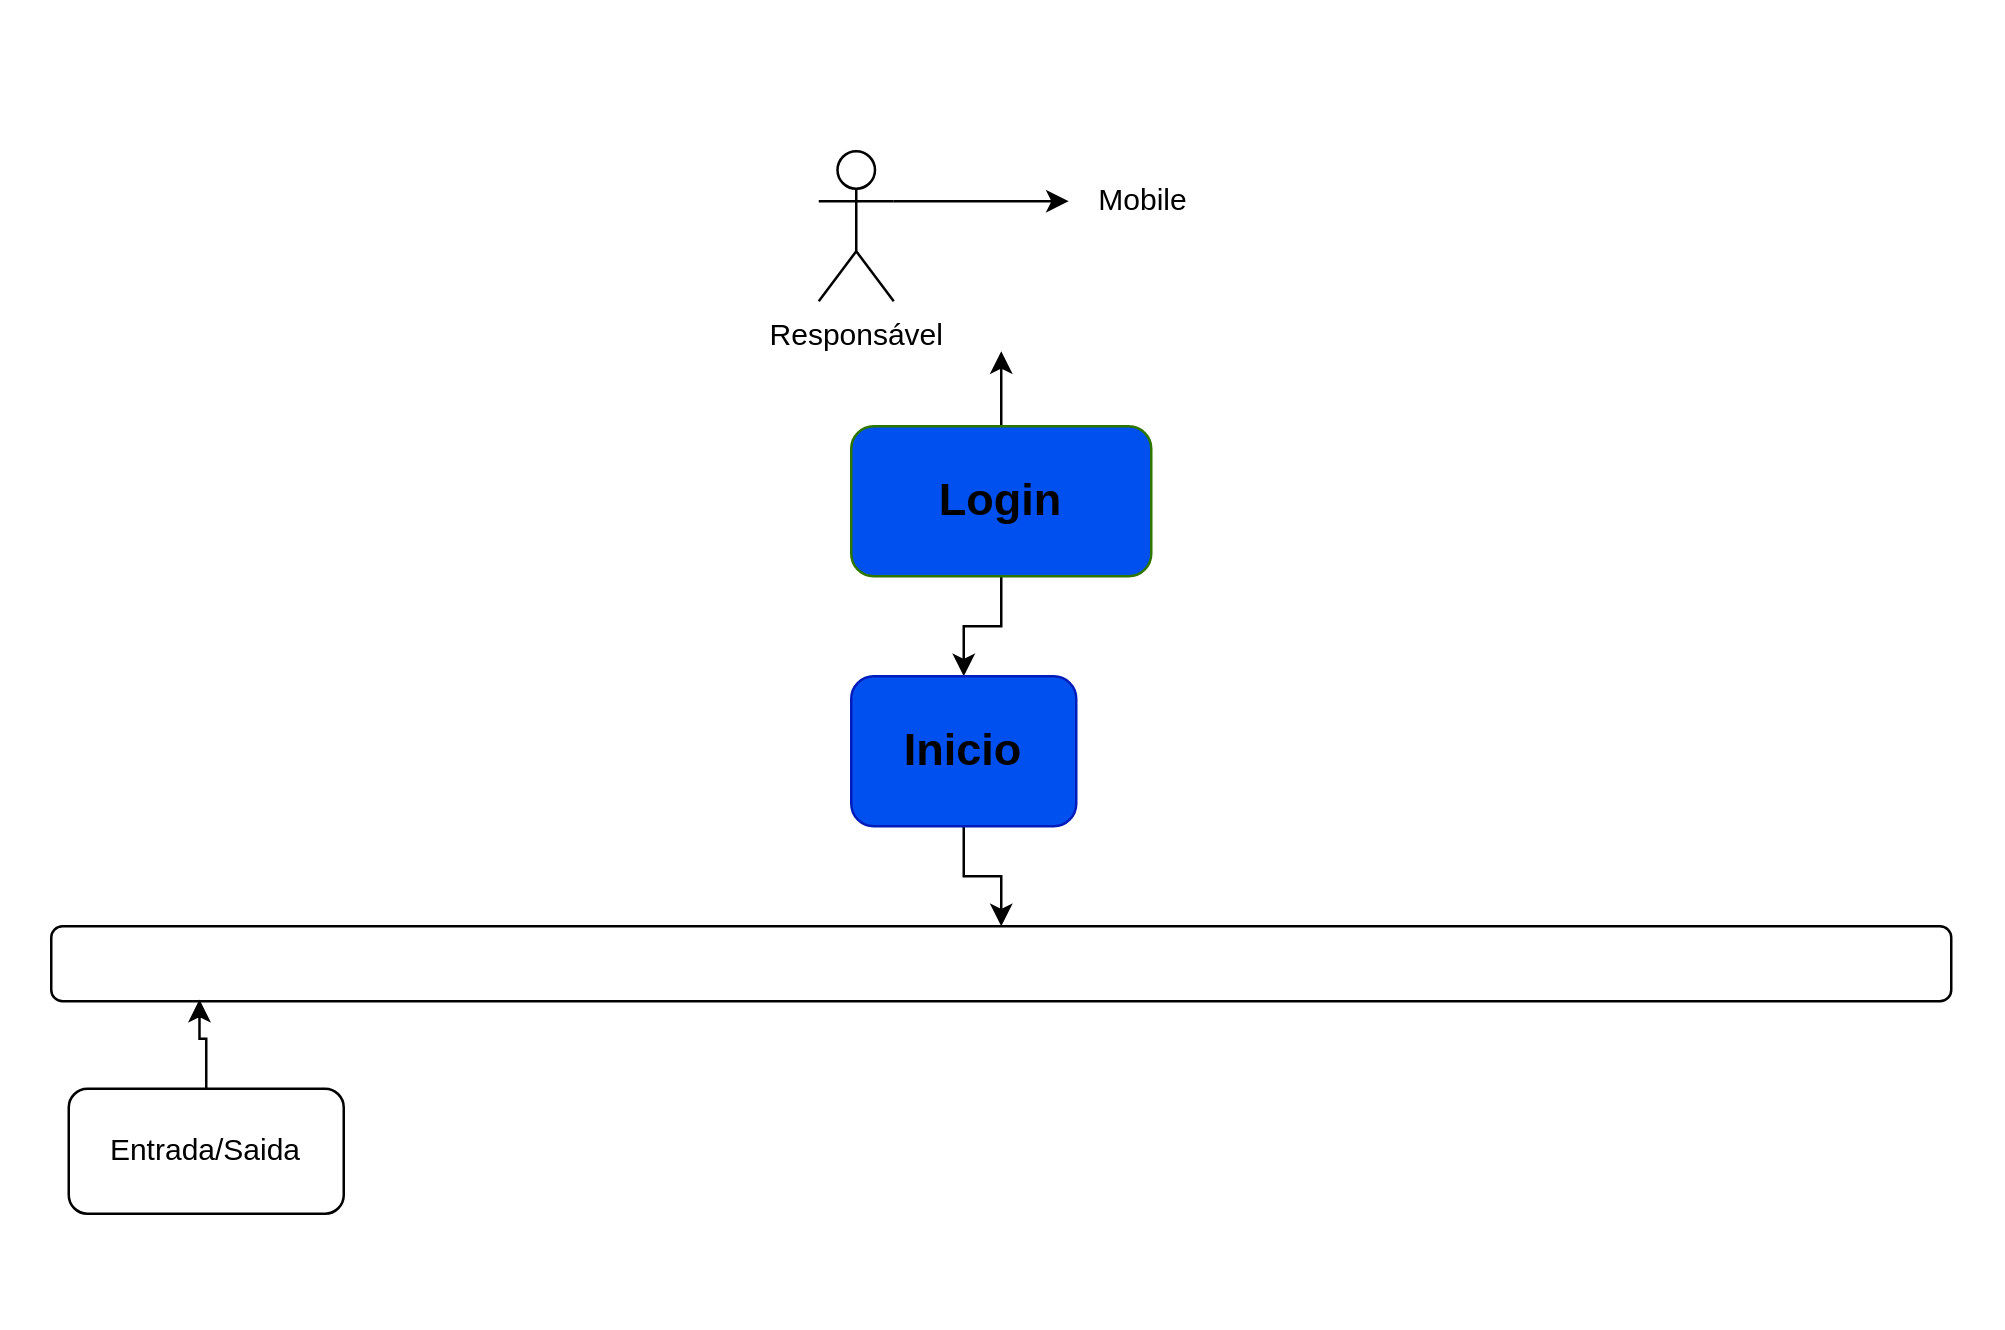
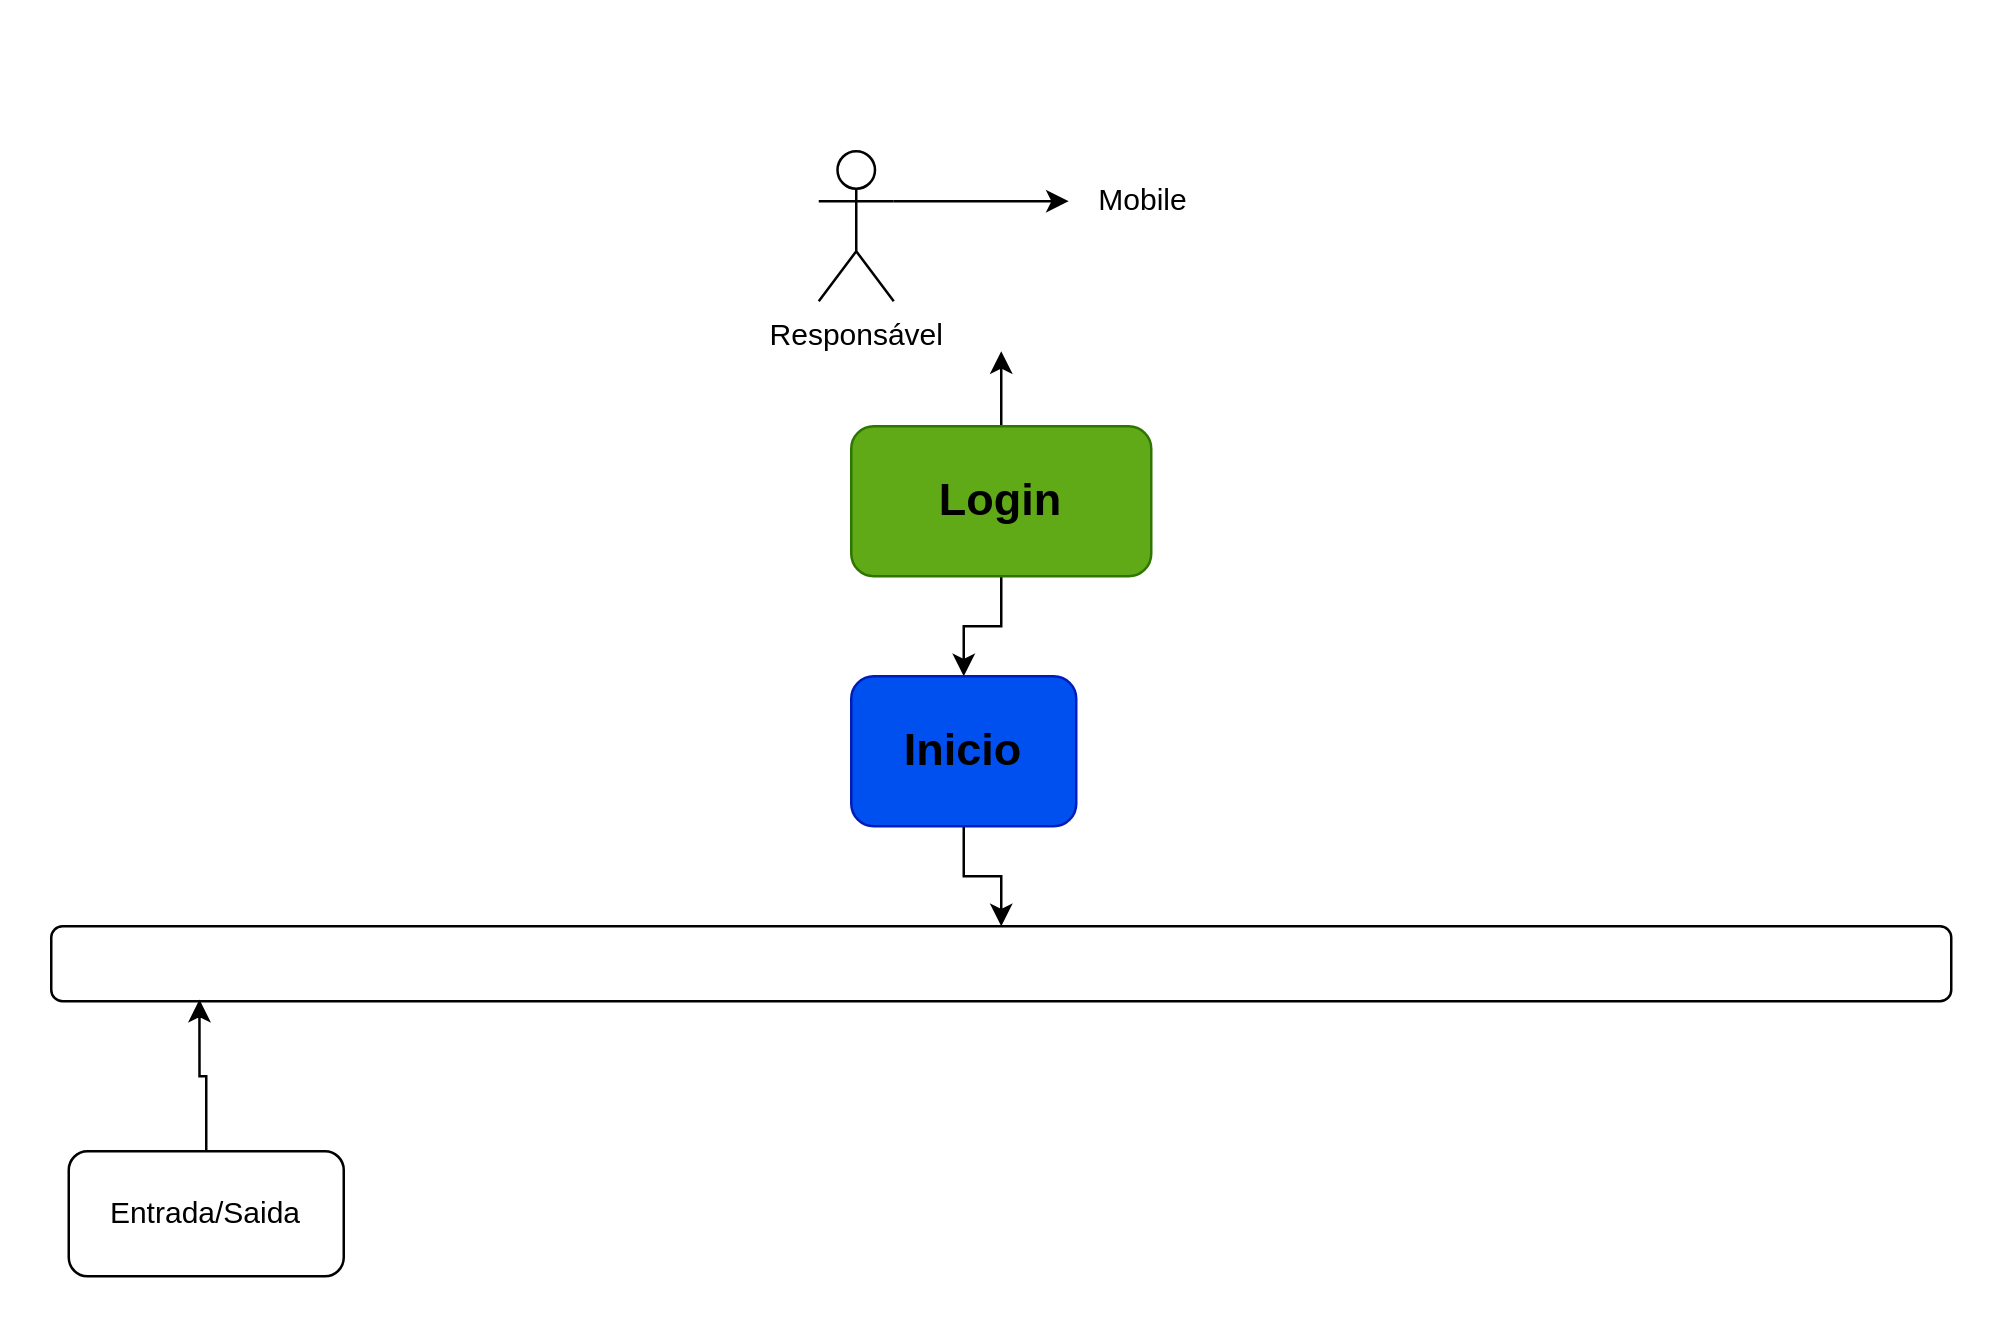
(1001, 501) -> (1001, 501)
(206, 1151) -> (206, 1214)
